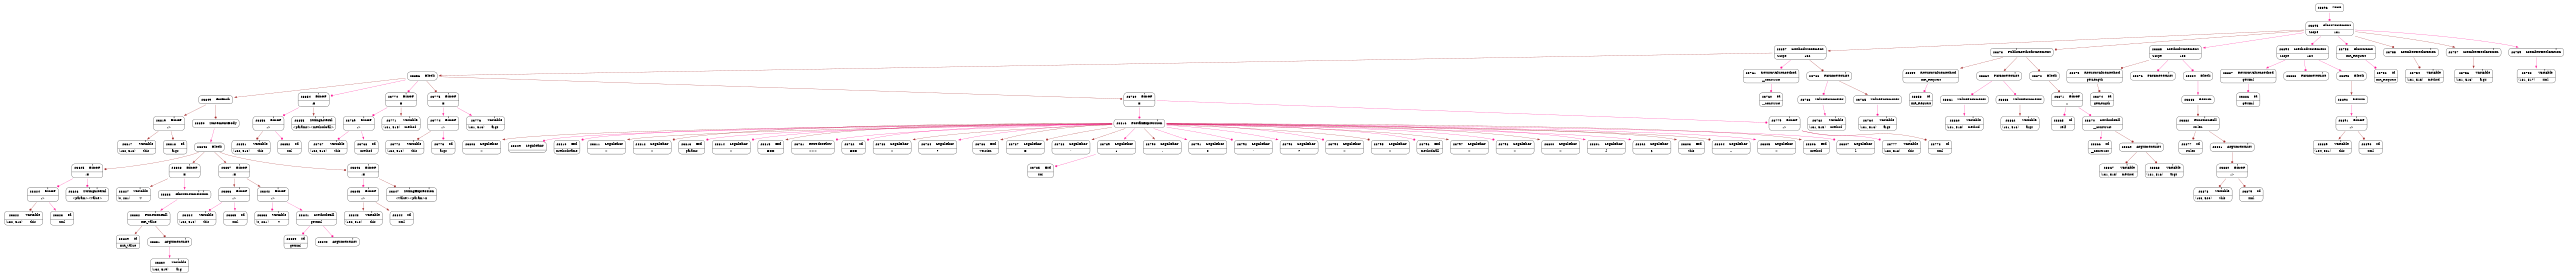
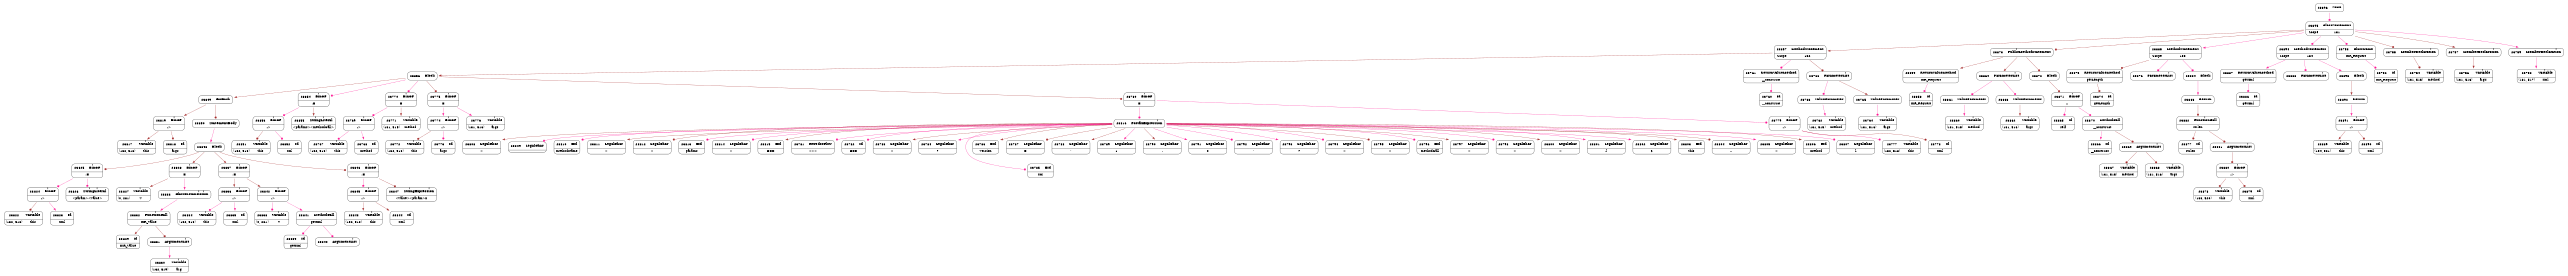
(1076, 160) -> (986, 133)
